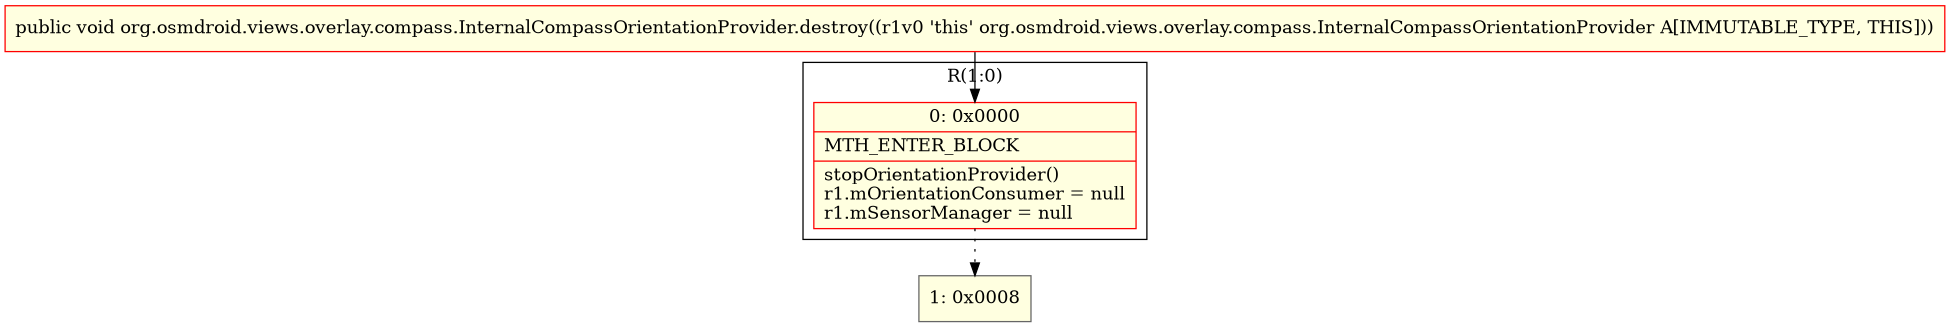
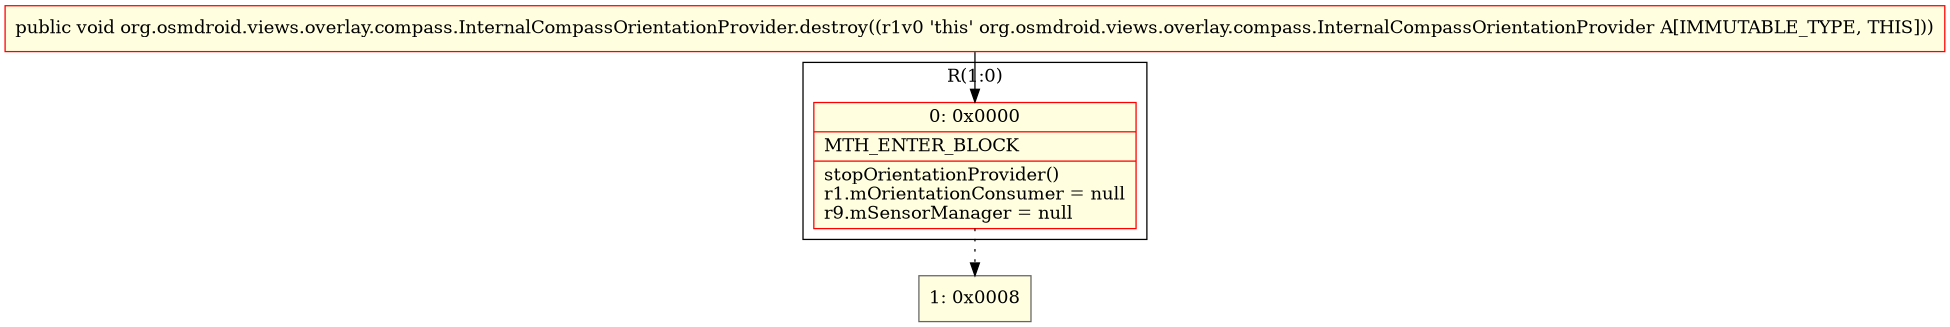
(949, 213) -> (949, 213)
